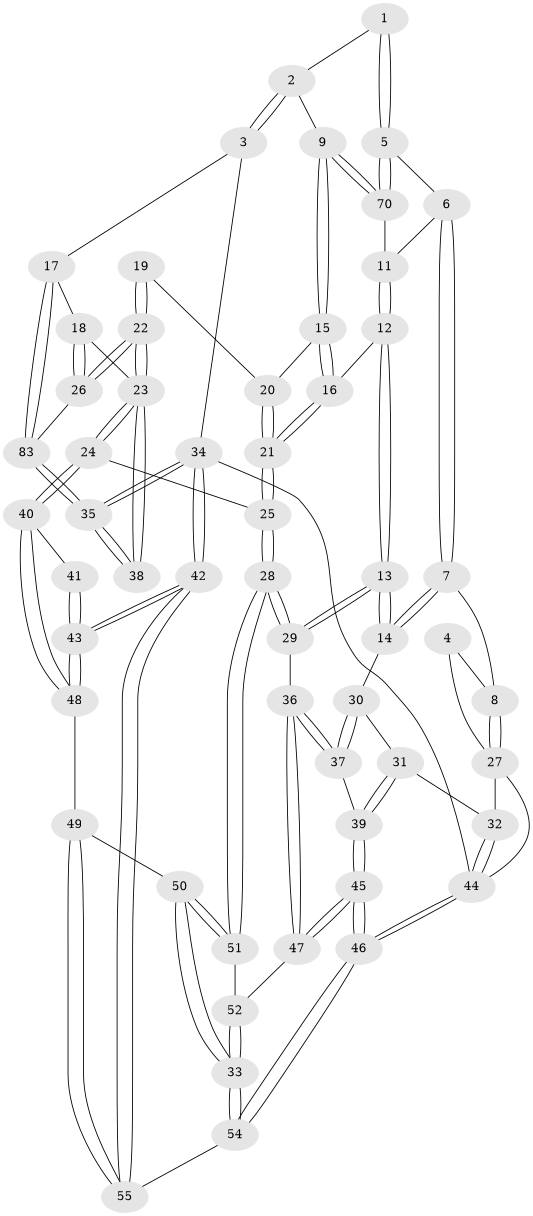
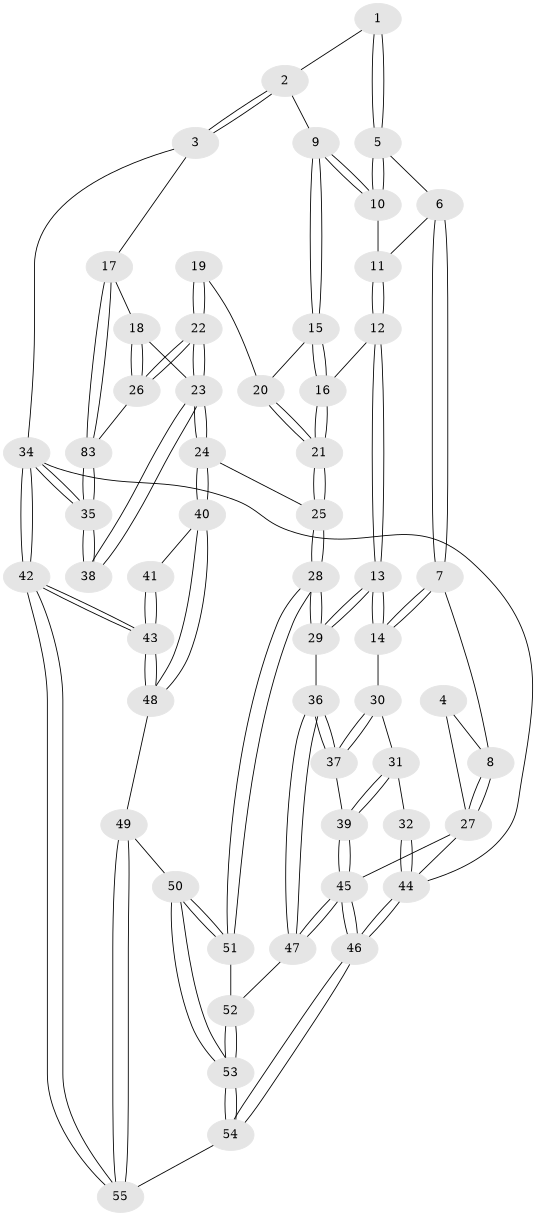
(385, 205) -> (378, 205)
(495, 794) -> (406, 856)
(235, 1073) -> (231, 1073)
